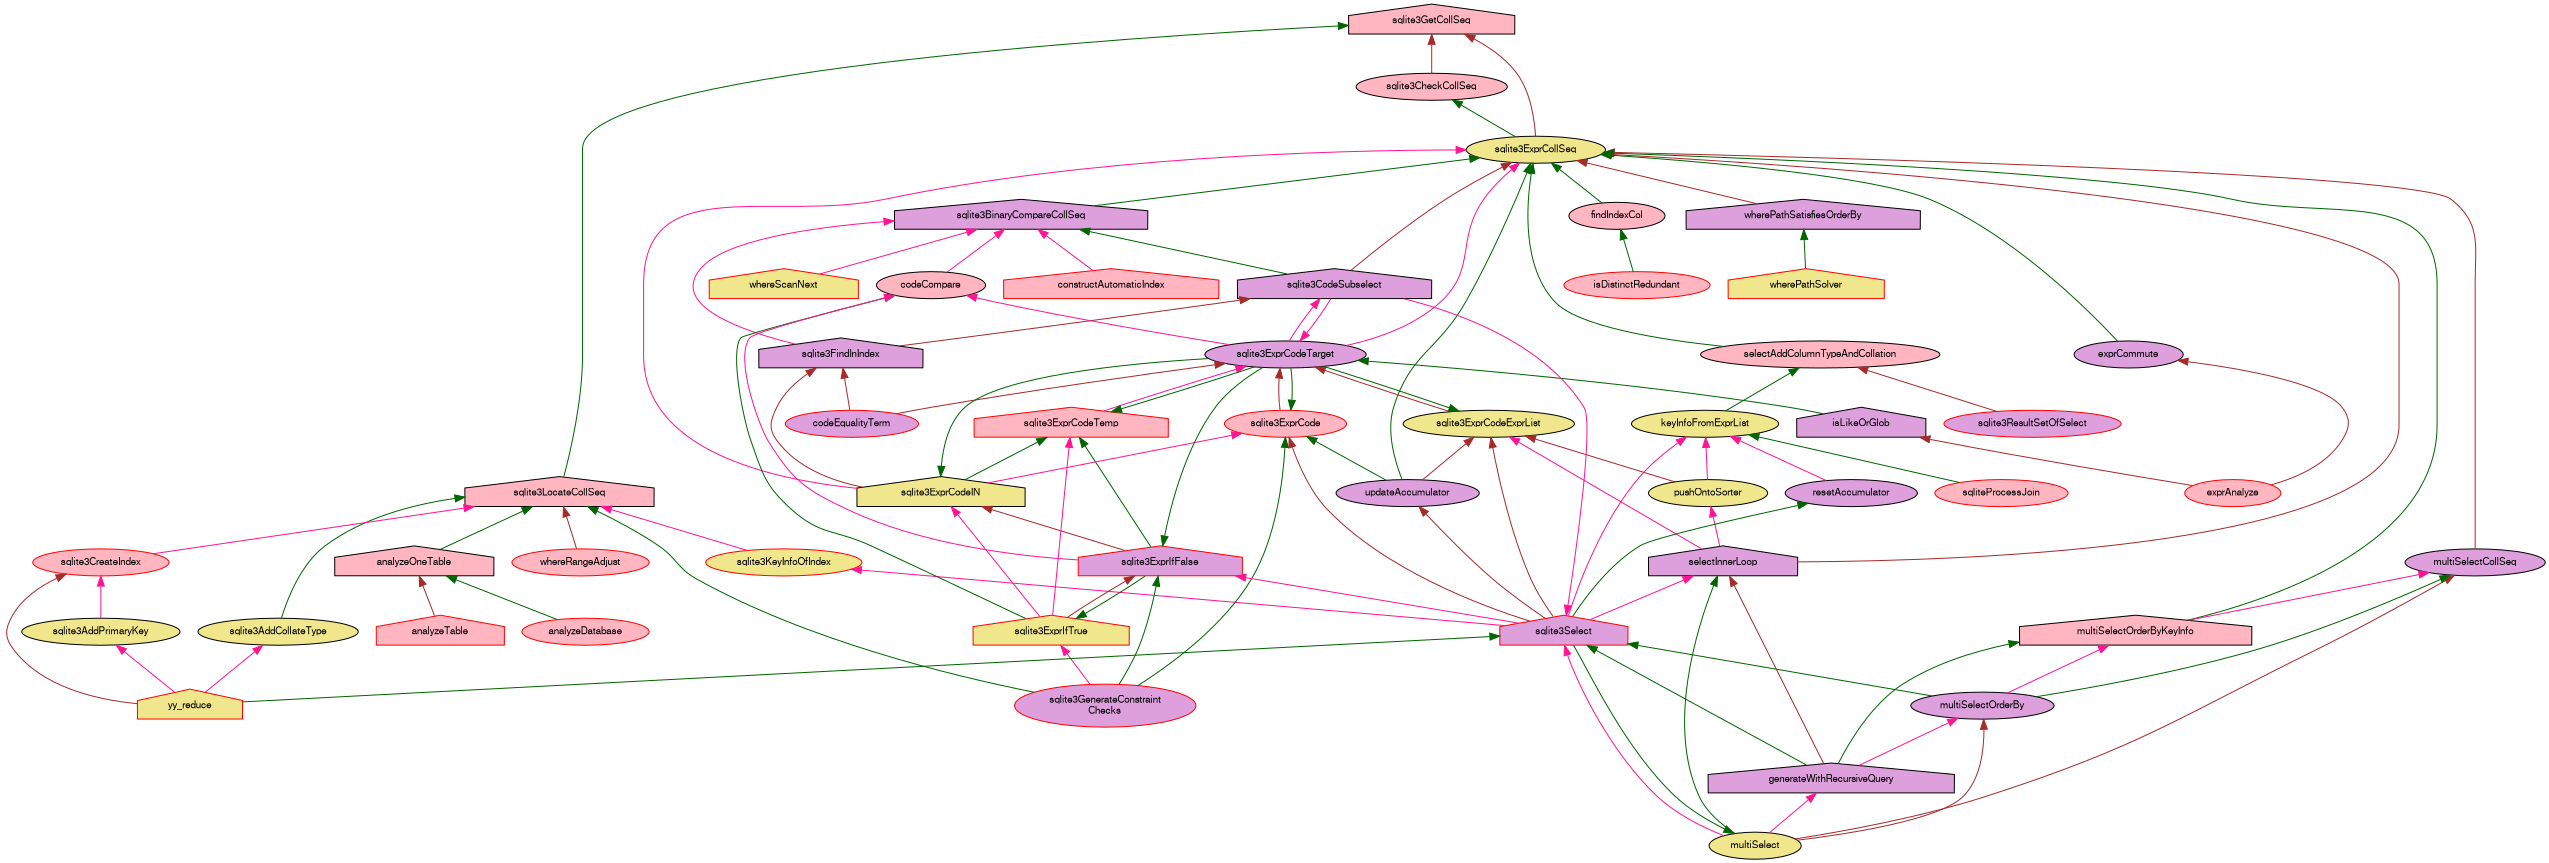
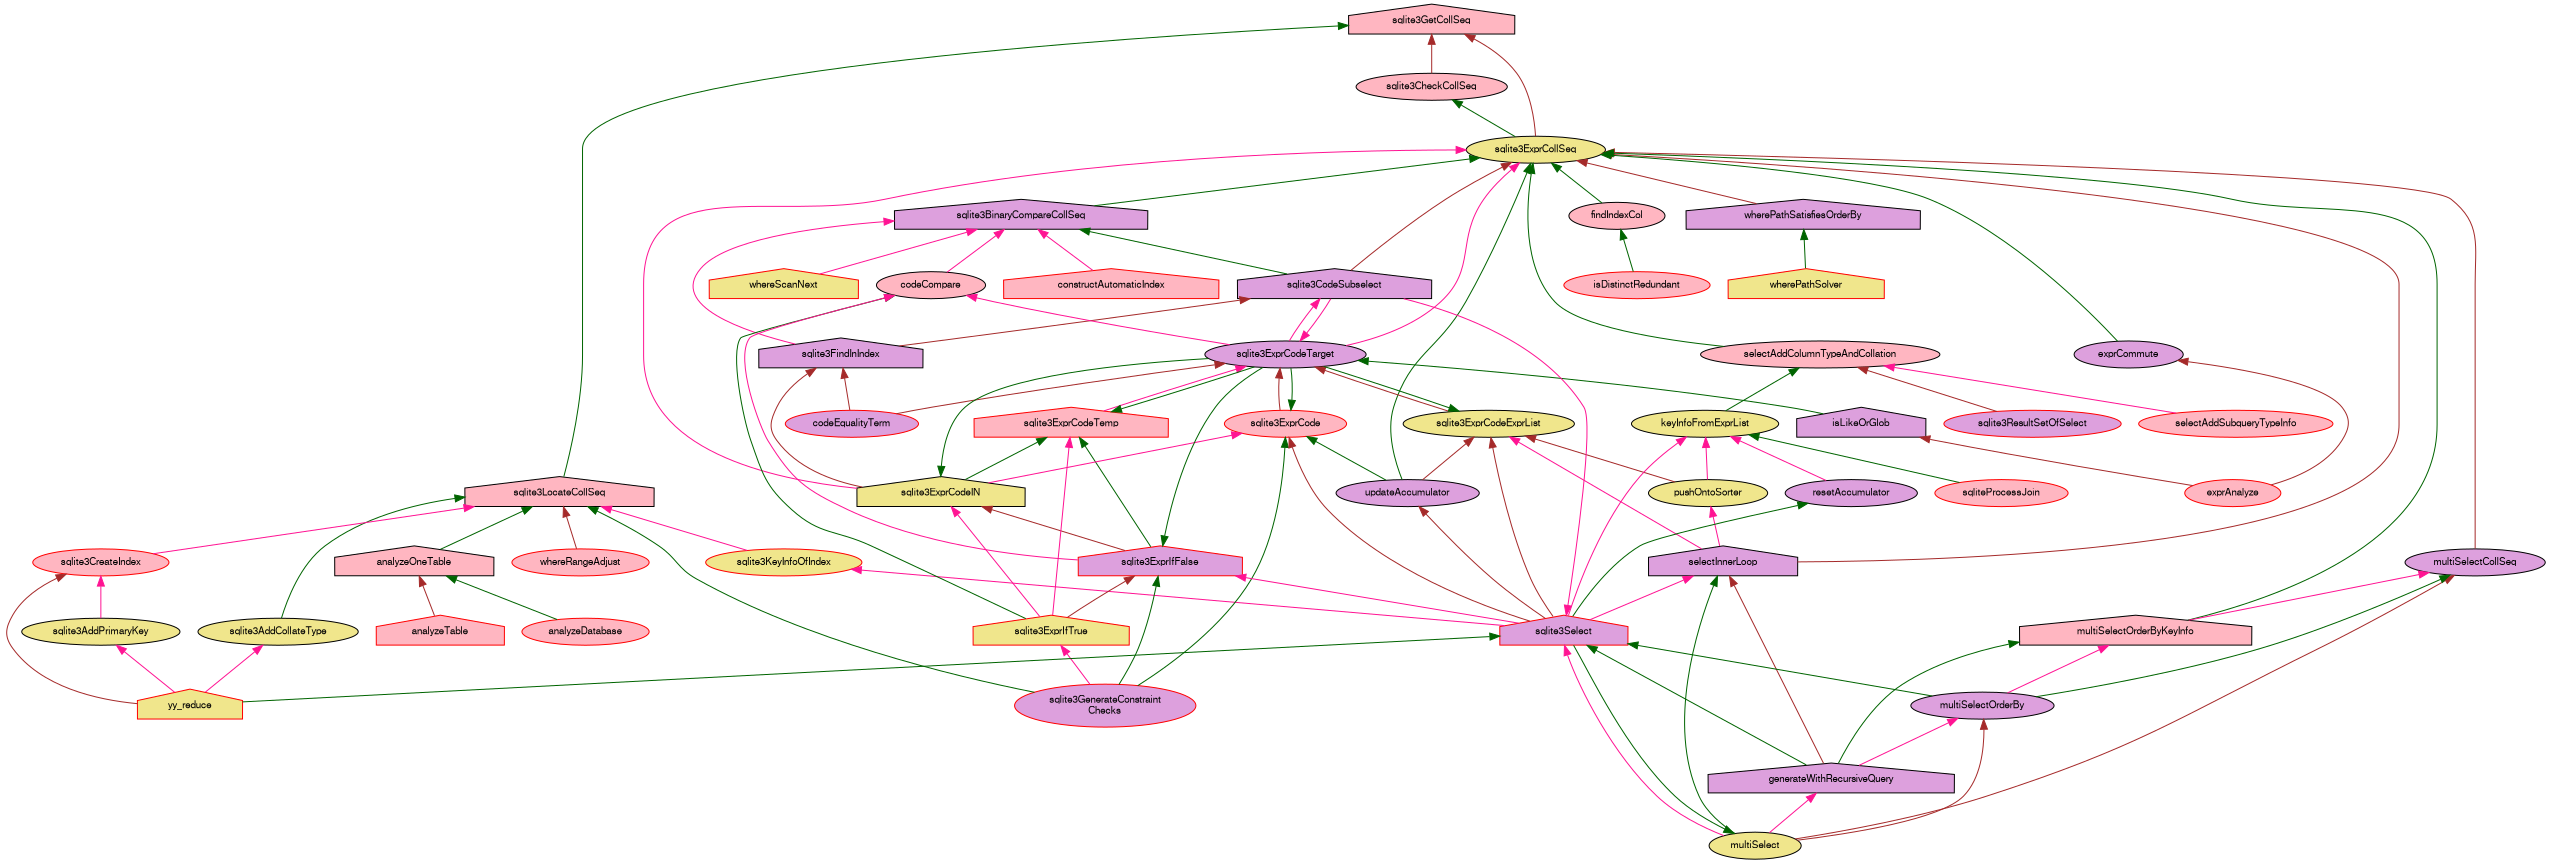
none -> (2236, 424)
(1111, 598) -> none
